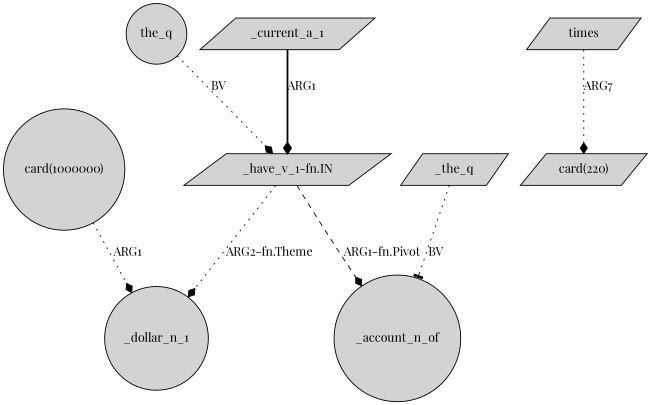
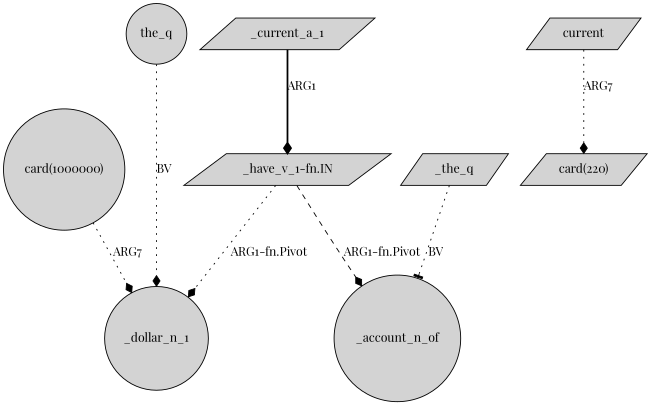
(584, 34) -> (584, 34)
(221, 101) -> (156, 170)
(128, 253) -> (128, 253)
(269, 253) -> (269, 253)
